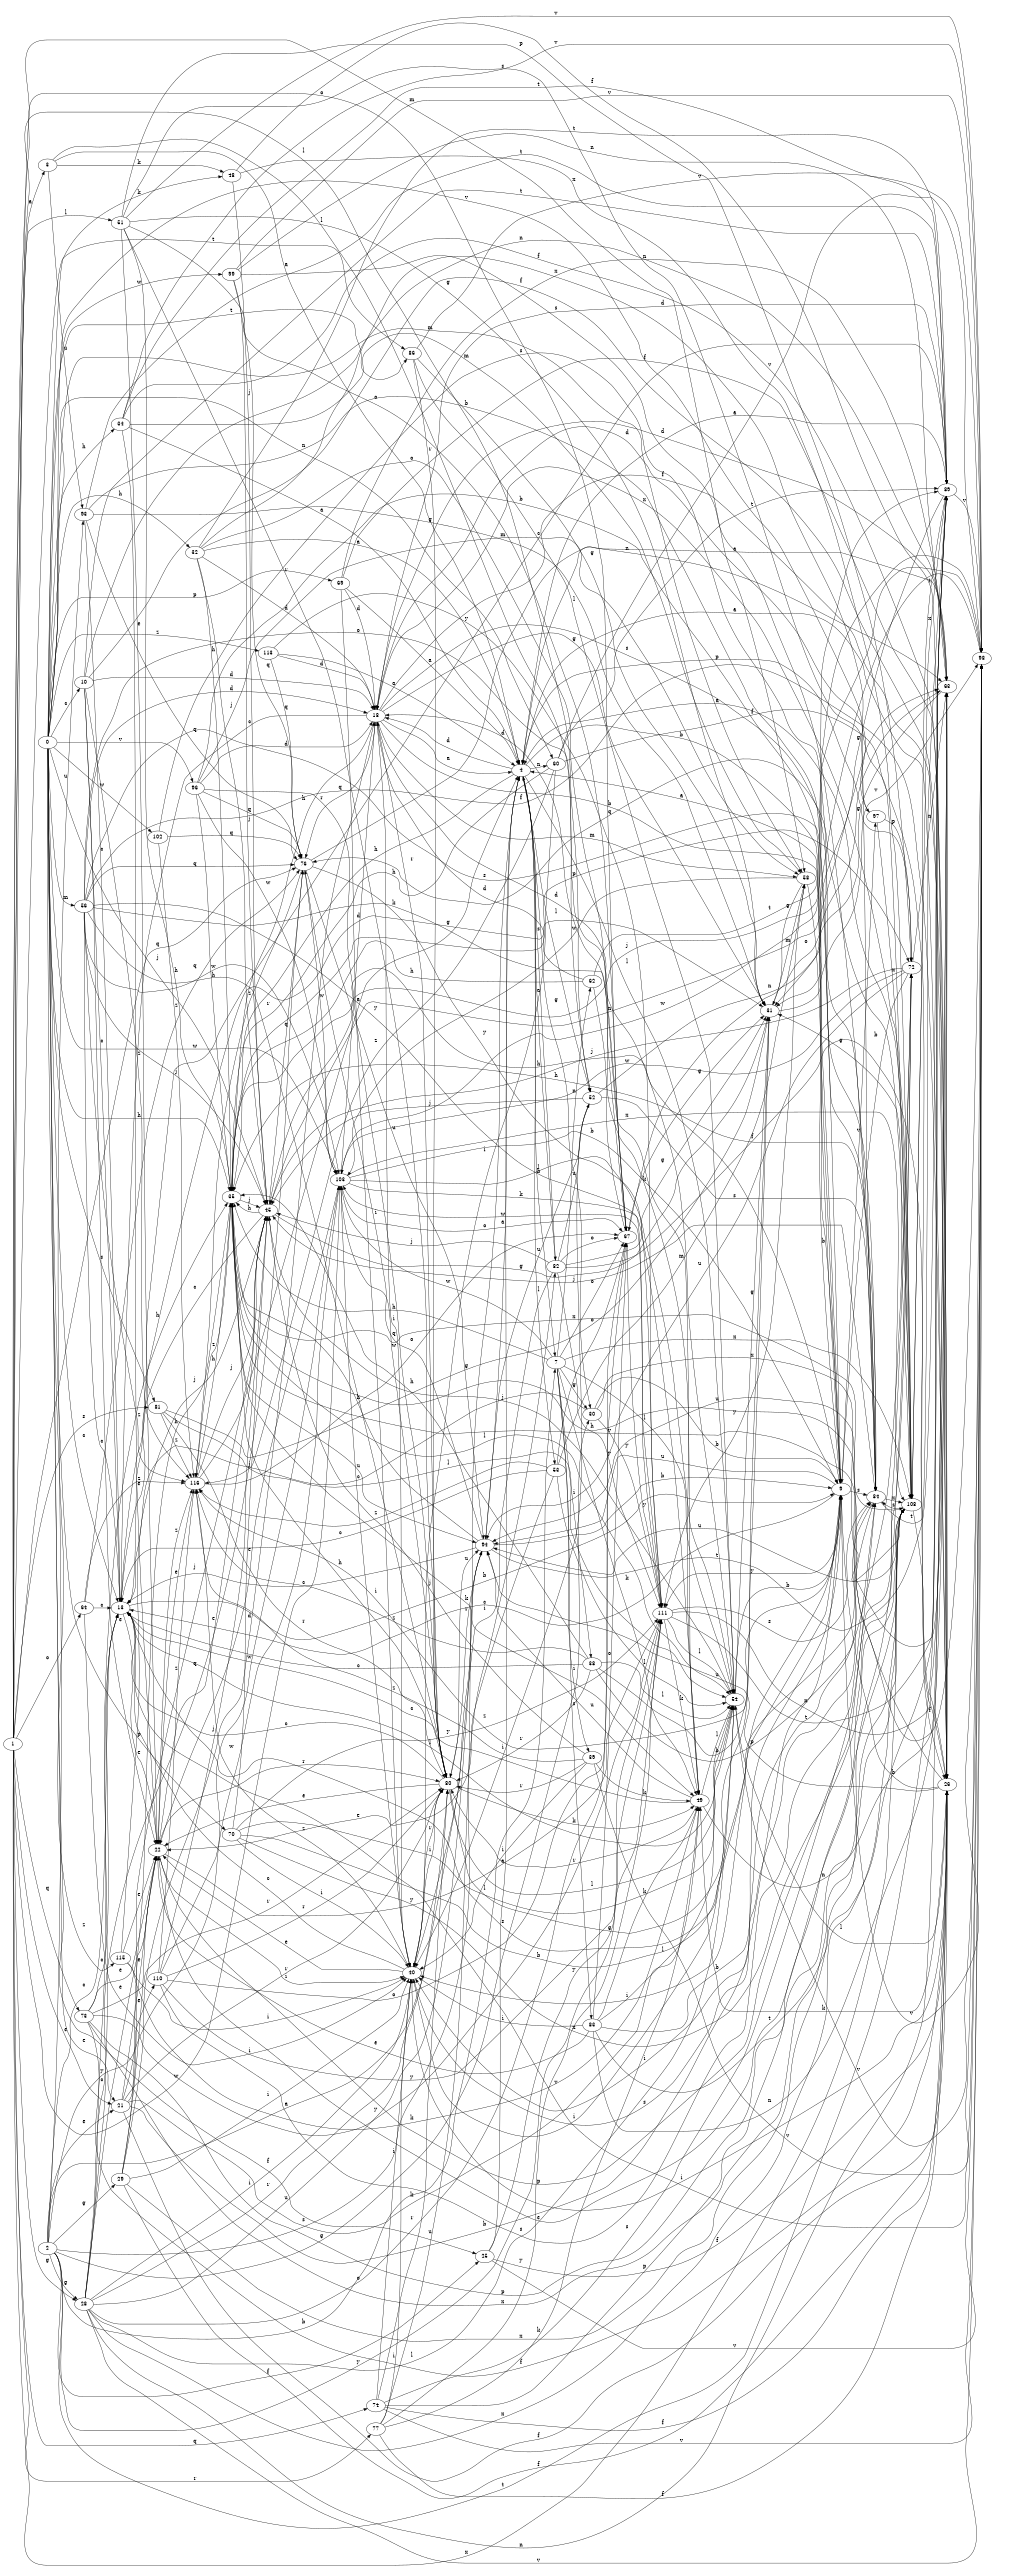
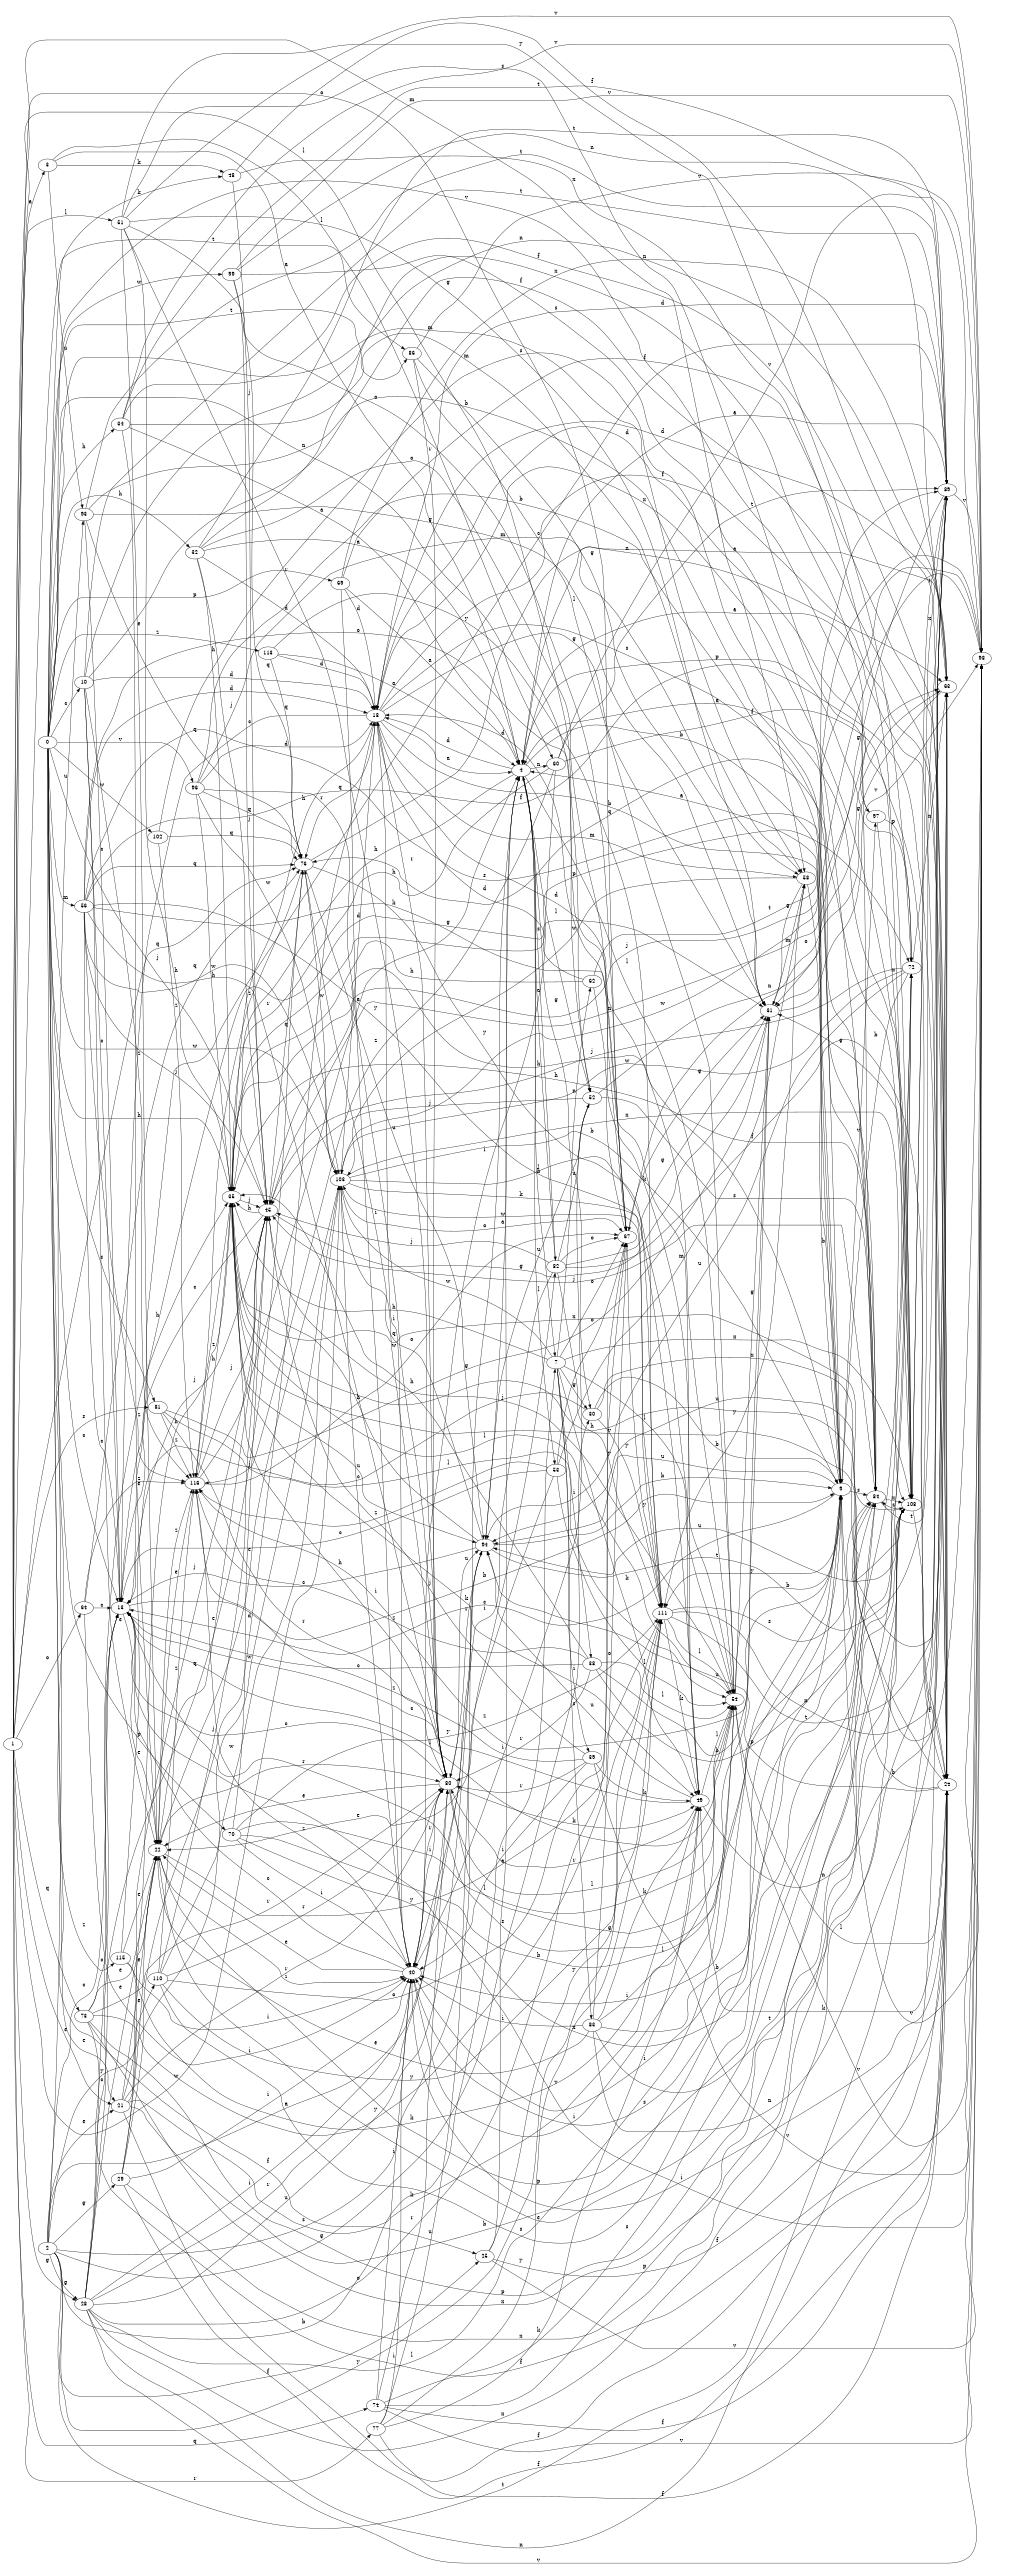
(521, 44) -> (521, 44)
(947, 1785) -> (947, 1785)
(377, 2565) -> none
